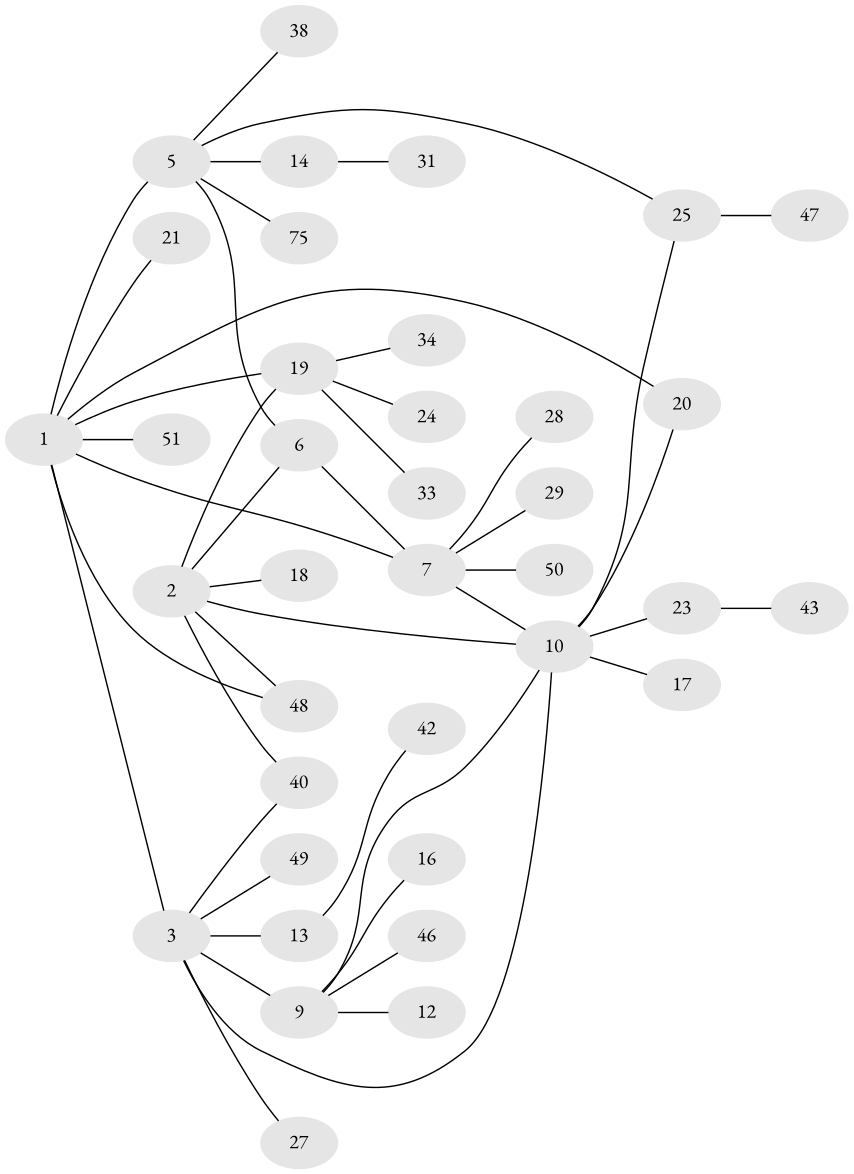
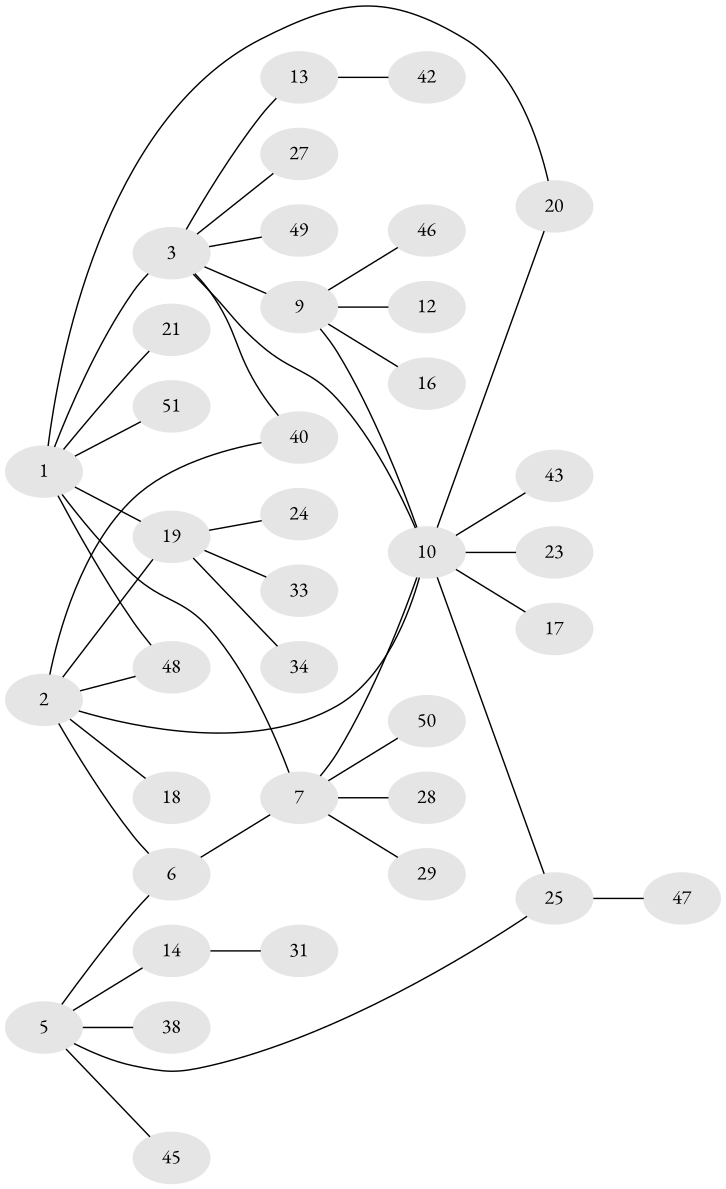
(299, 238) -> (172, 1158)
(88, 293) -> none
(746, 608) -> (491, 514)
